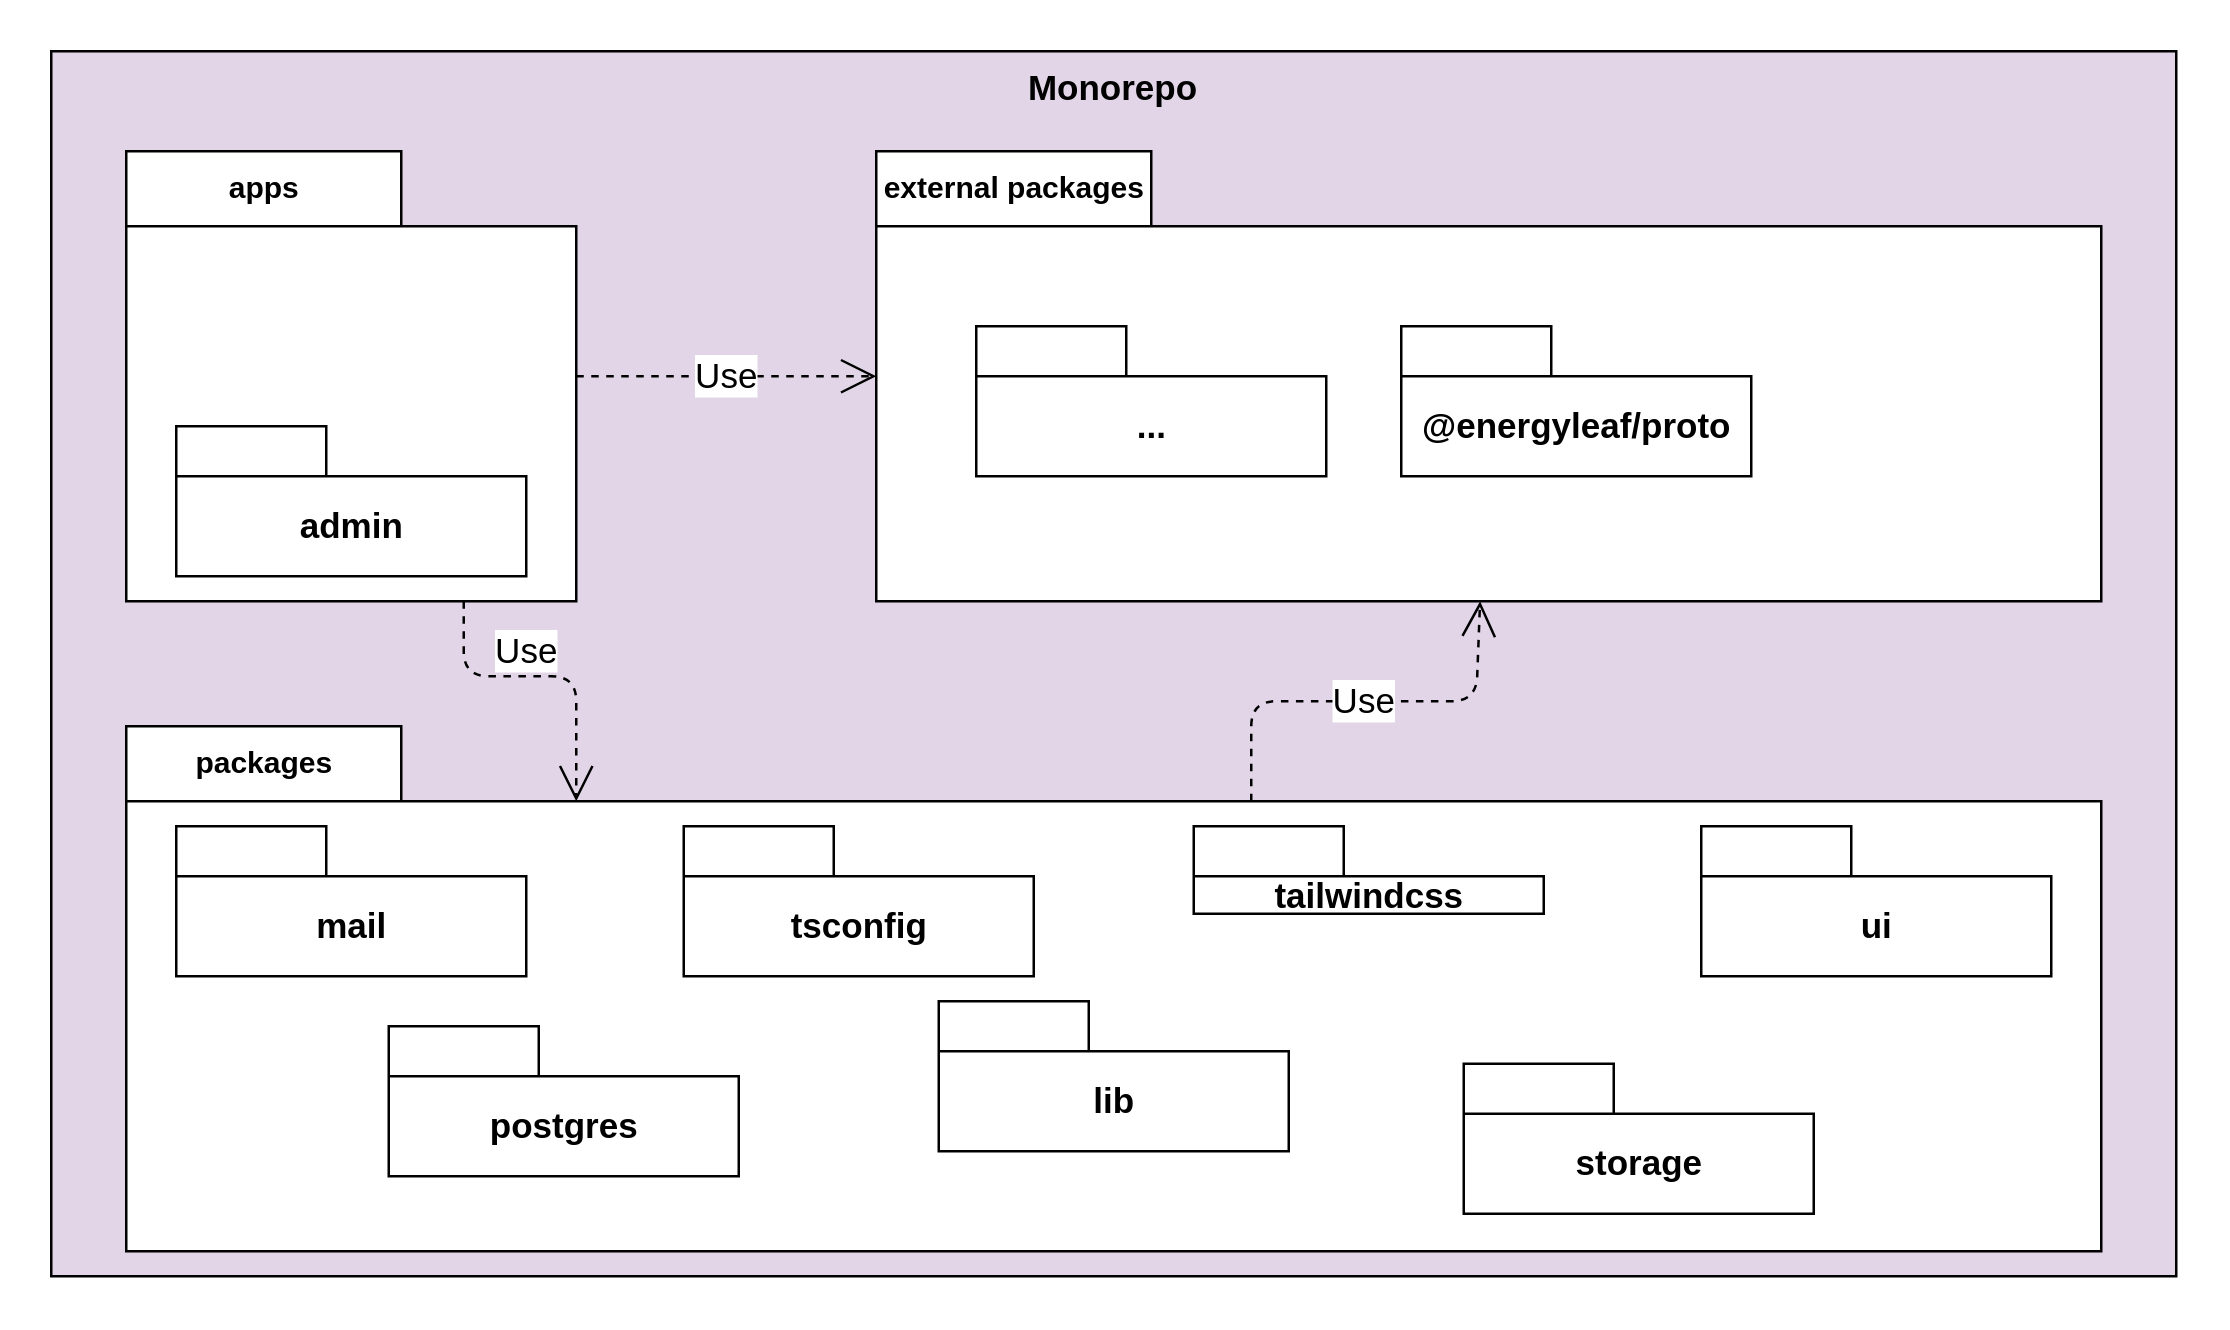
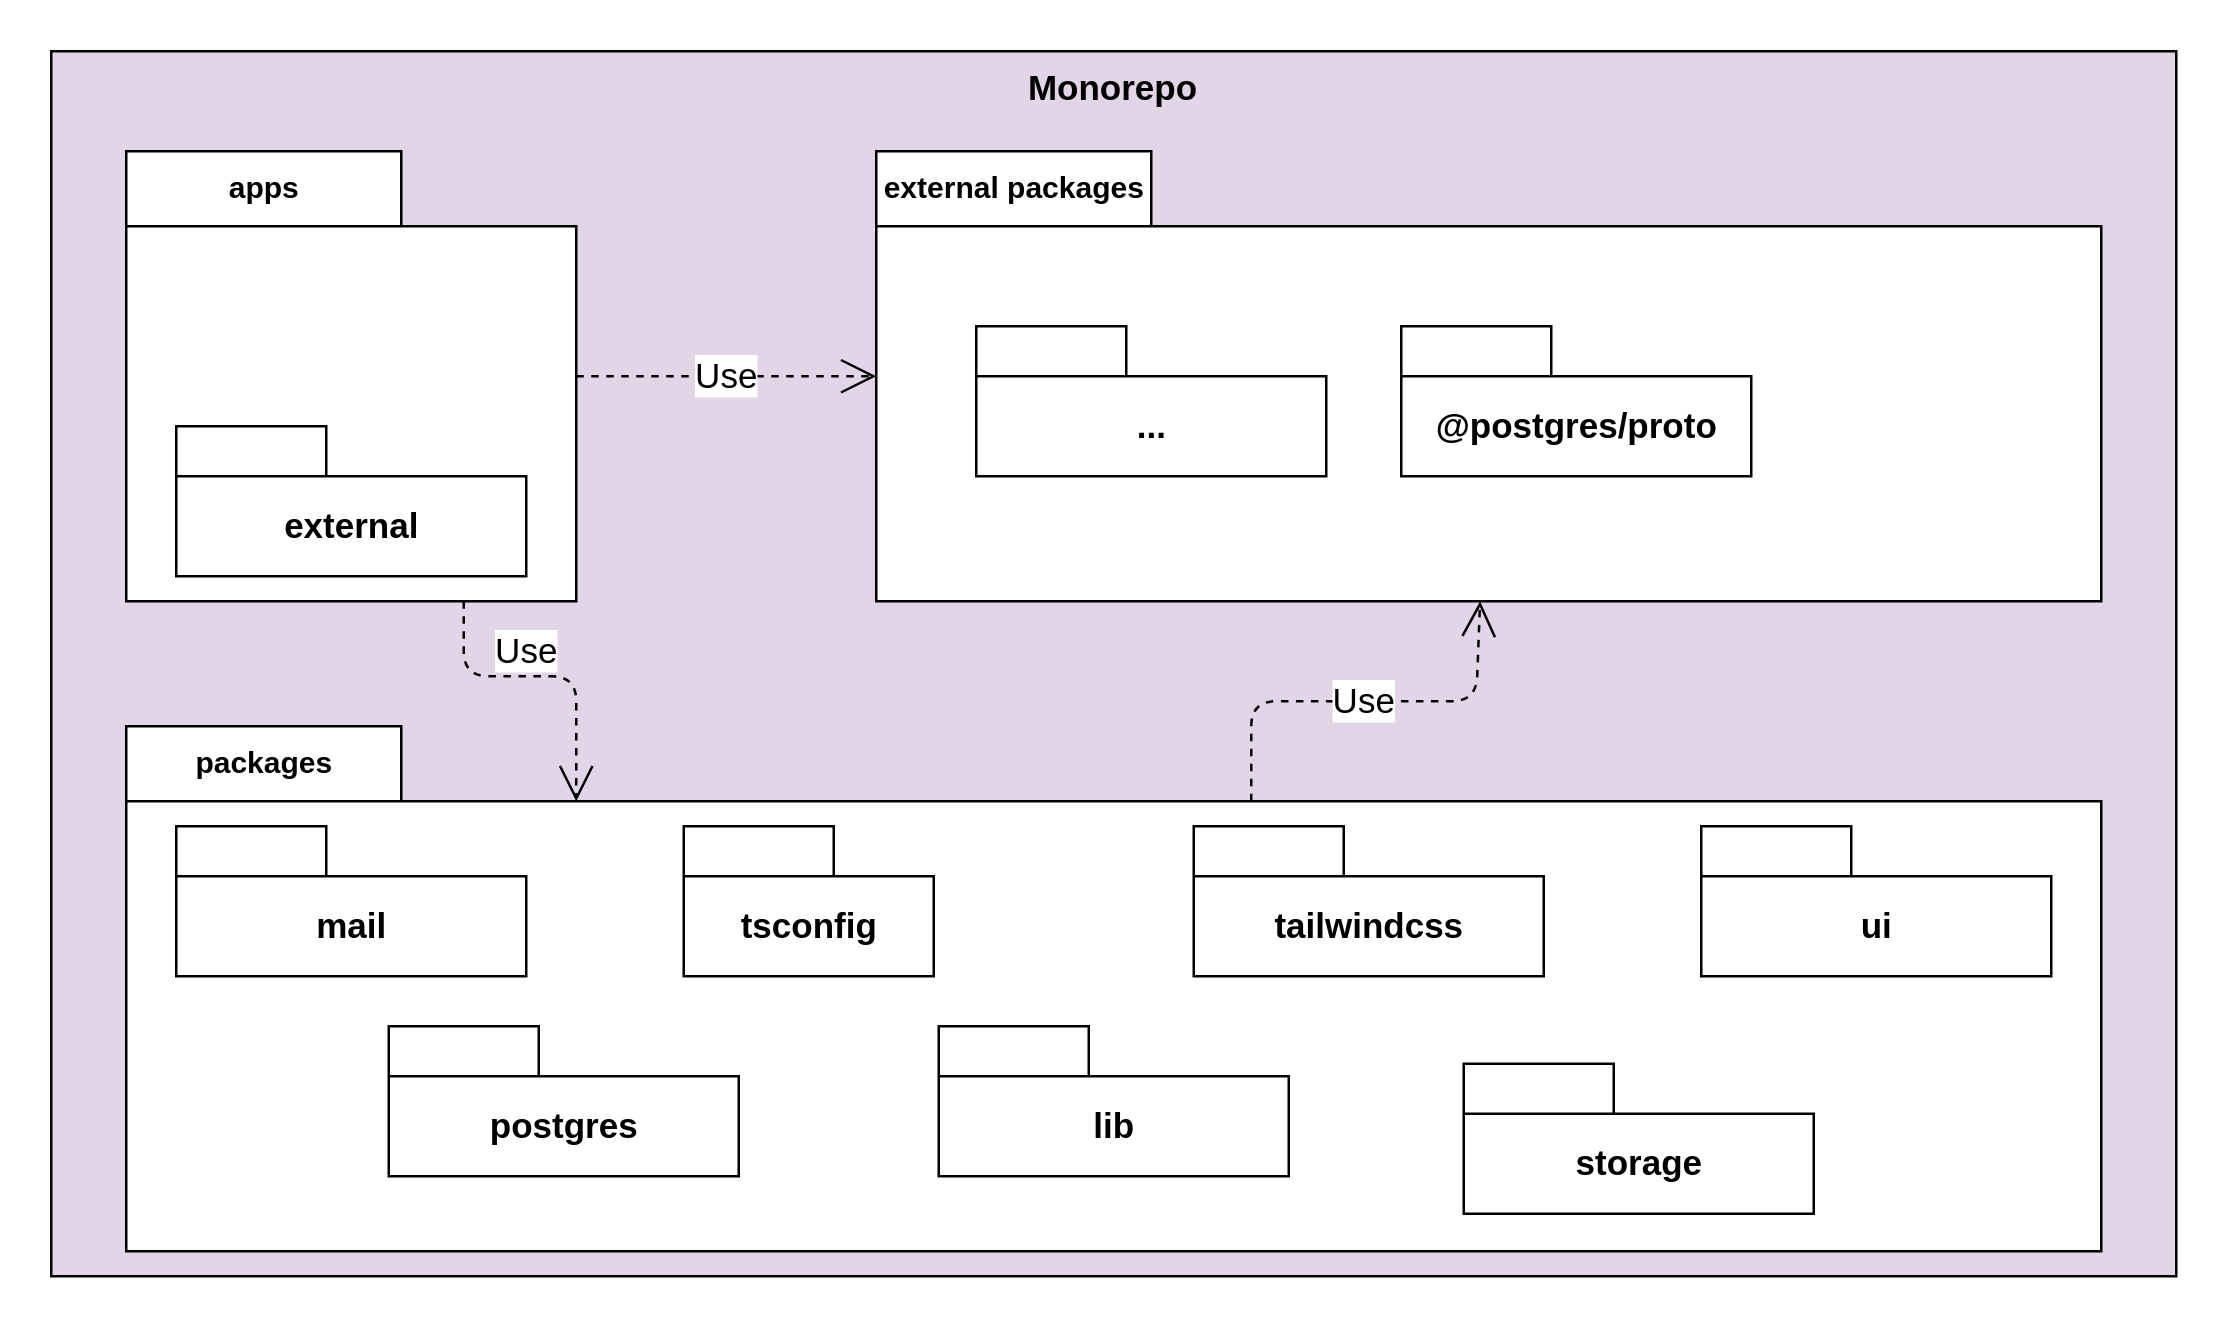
(1578, 426) -> (1578, 426)
(353, 526) -> (353, 526)
(1369, 870) -> (1369, 901)
(859, 901) -> (809, 901)
(1114, 1076) -> (1114, 1101)
